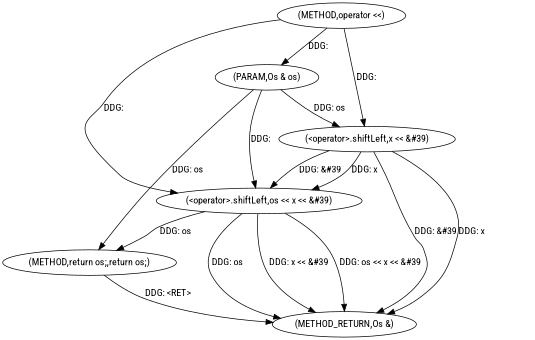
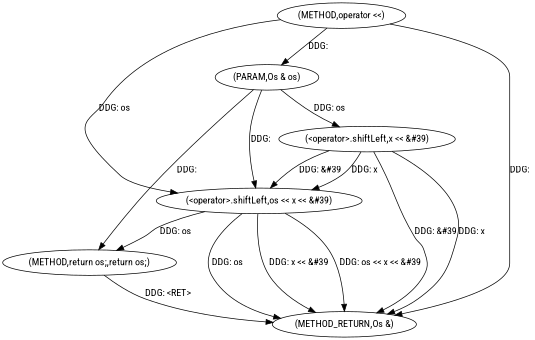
(354, 74) -> (510, 164)
(115, 108) -> (115, 108)
(188, 170) -> (188, 170)
